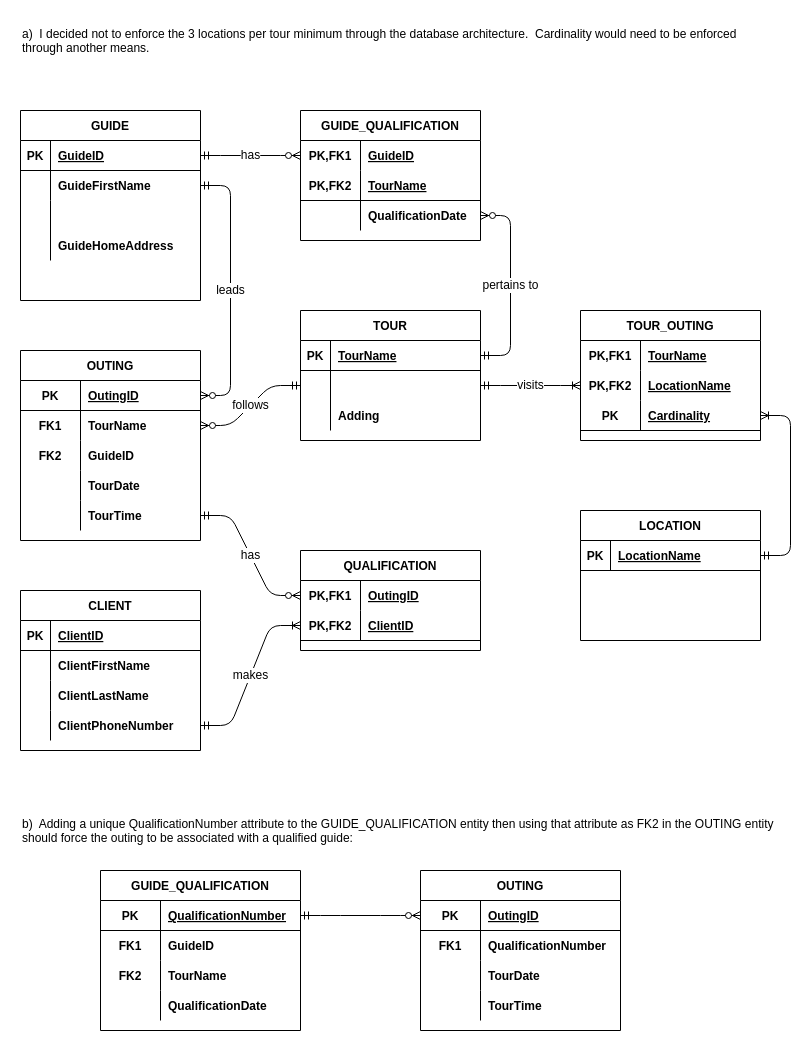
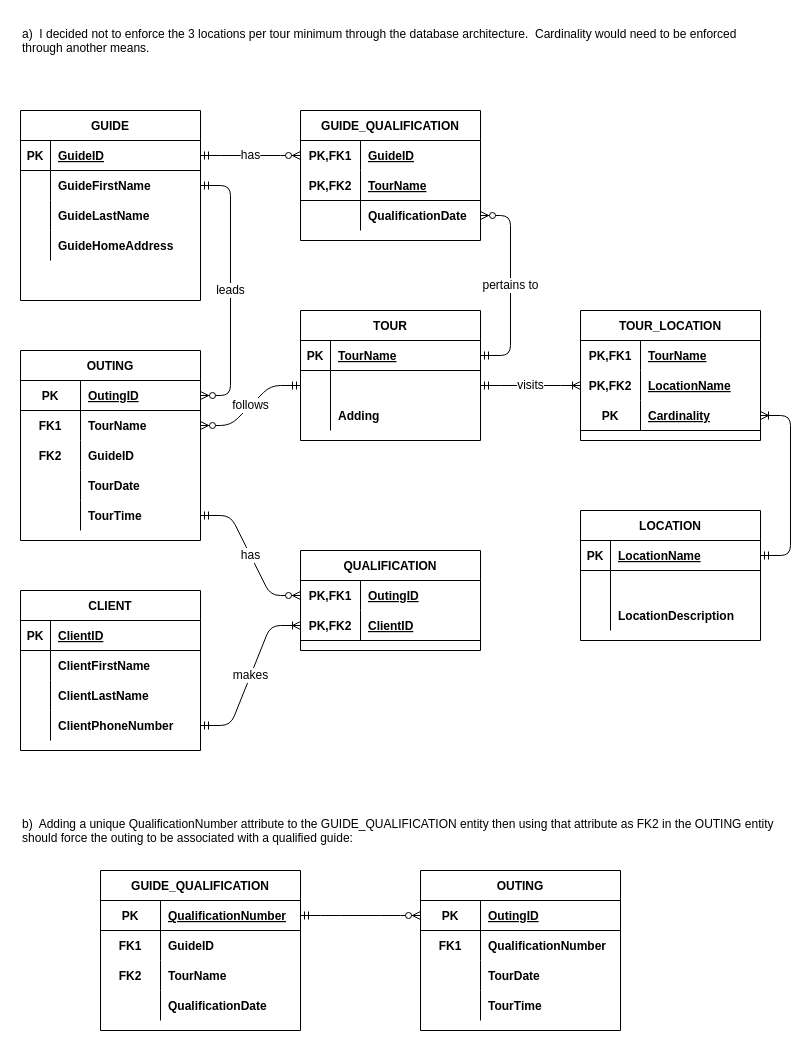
none -> (126, 216)
(670, 326) -> (670, 326)
none -> (686, 616)
